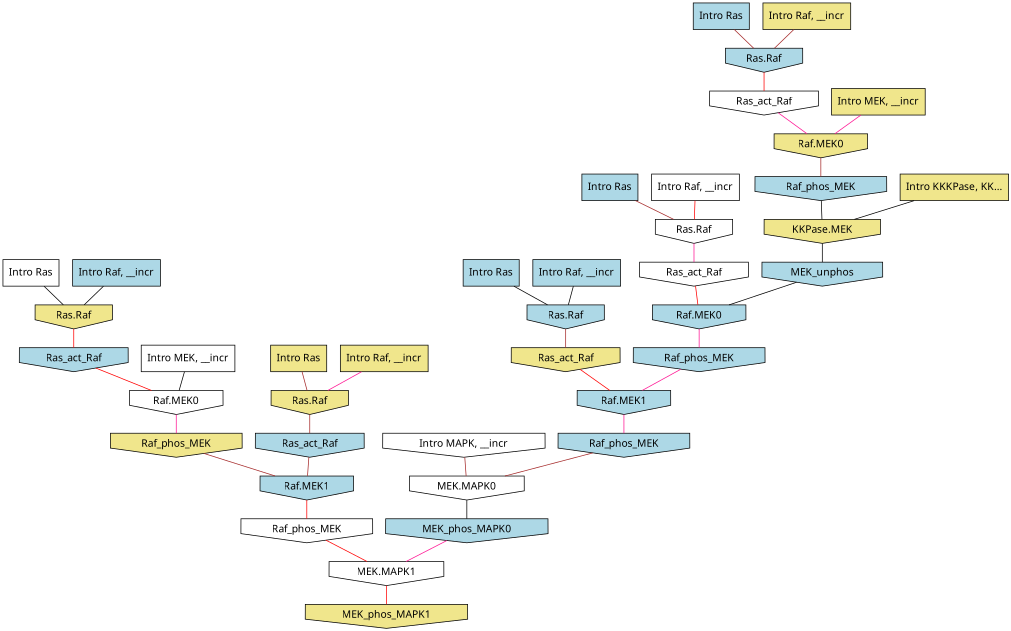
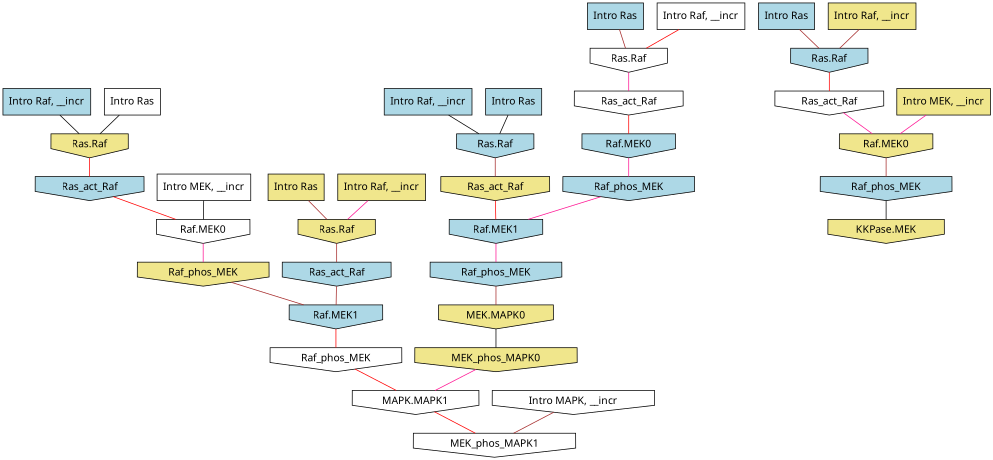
(954, 187) -> none
(822, 273) -> none
(465, 467) -> (534, 423)
(467, 487) -> (496, 316)
(467, 530) -> (496, 358)
(386, 572) -> (416, 401)
(386, 615) -> (494, 444)
